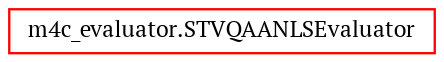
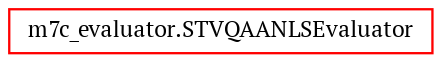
(222, 31) -> (221, 31)
